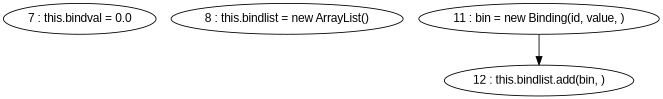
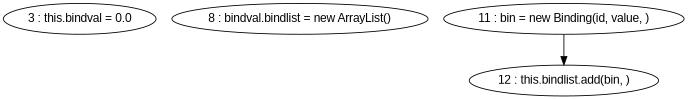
(80, 19) -> (80, 19)
(287, 19) -> (300, 19)
